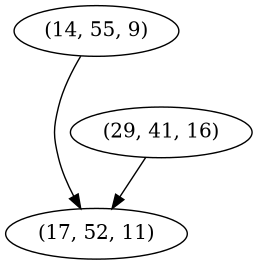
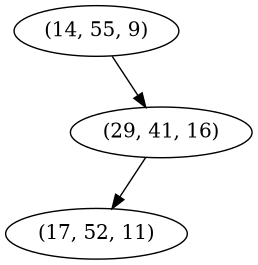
(55, 125) -> (125, 76)
